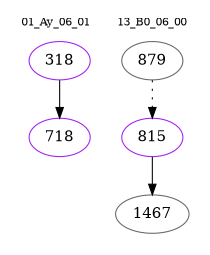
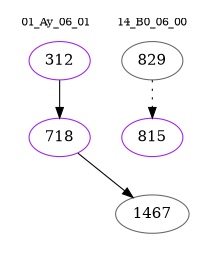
(152, 23) -> (152, 23)
(60, 61) -> (60, 61)
(152, 61) -> (152, 61)
(152, 171) -> (101, 172)
